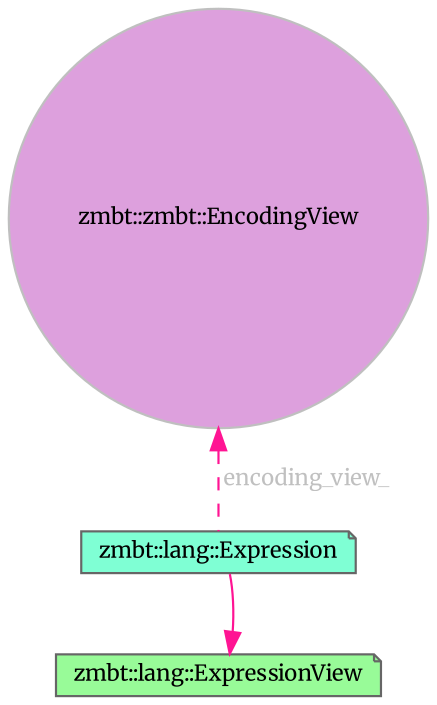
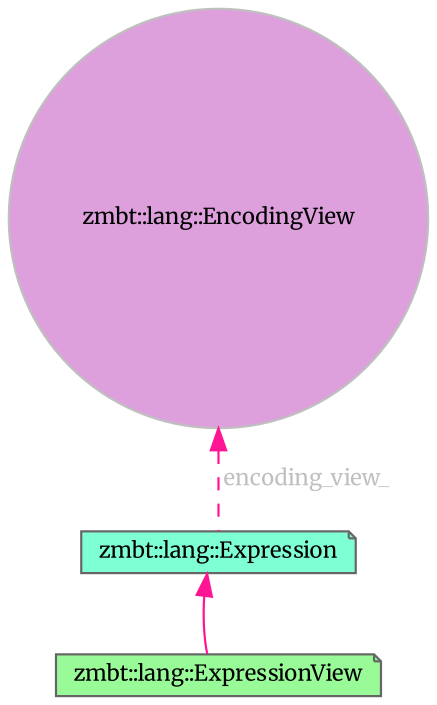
(218, 218) -> (218, 218)
(233, 603) -> (204, 625)
